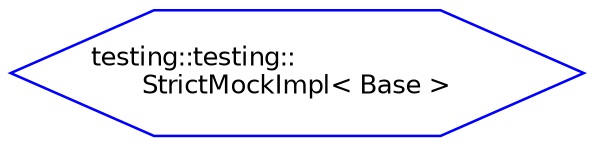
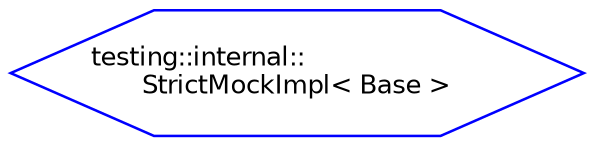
(297, 73) -> (297, 73)
